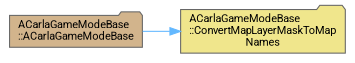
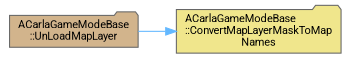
(76, 31) -> (74, 31)
